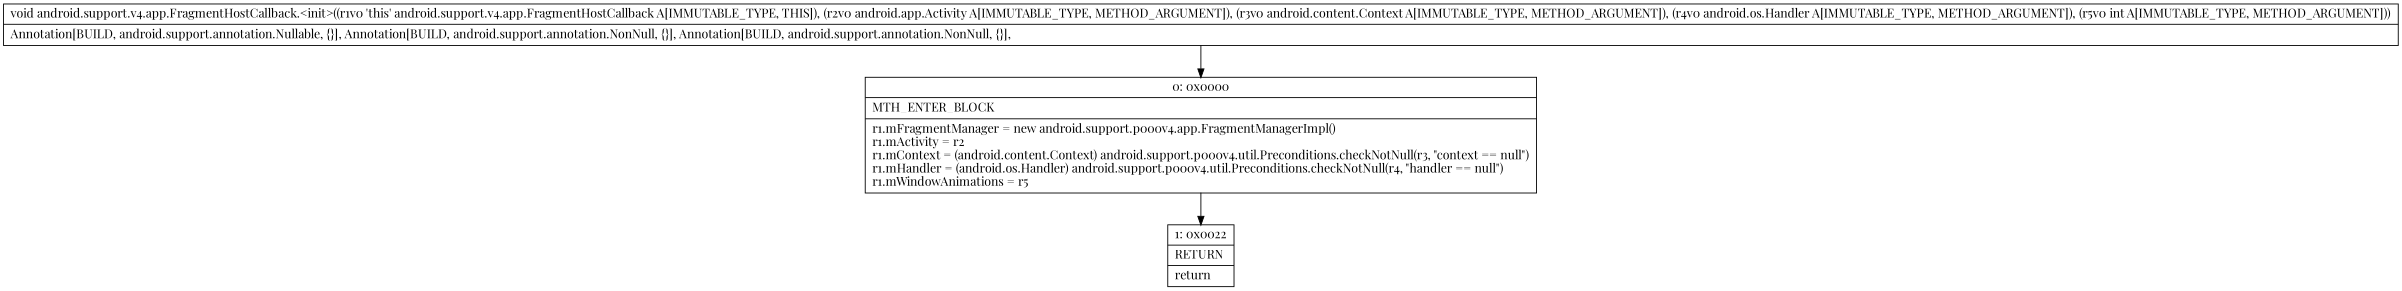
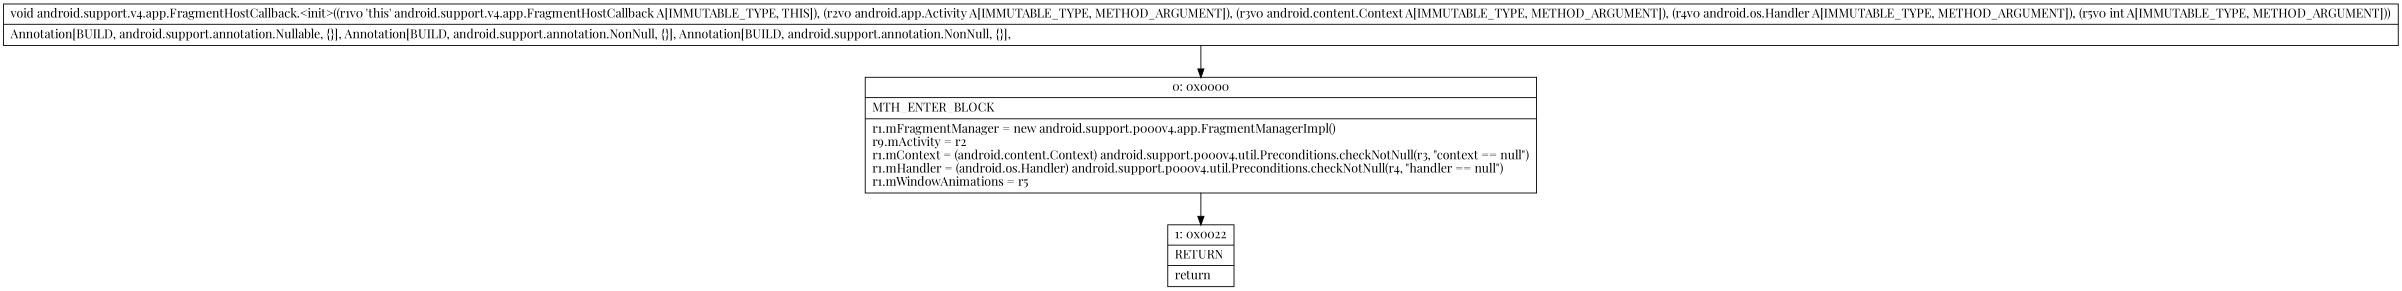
(919, 142) -> (920, 142)
